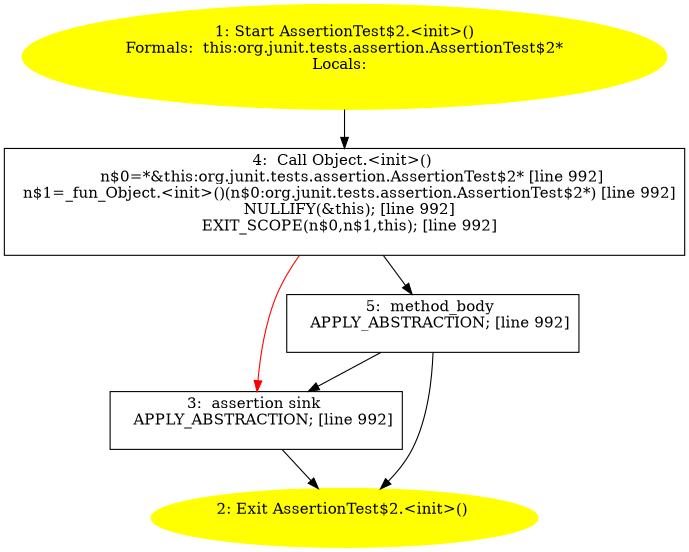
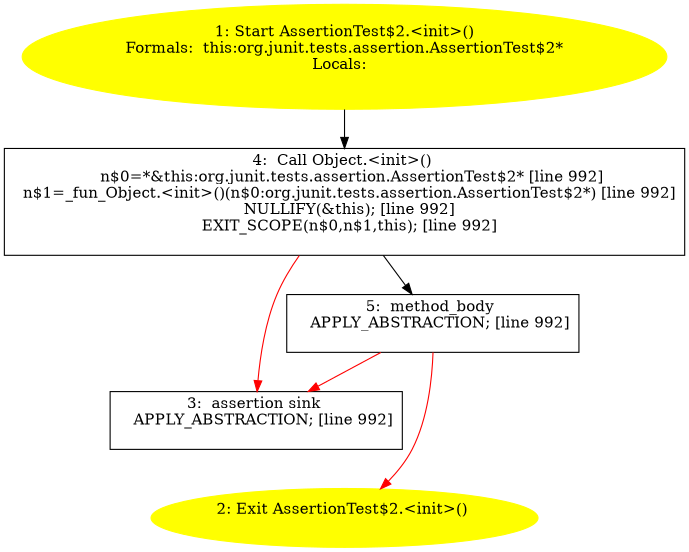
(349, 369) -> (349, 369)
(423, 421) -> (423, 421)
(297, 465) -> none
